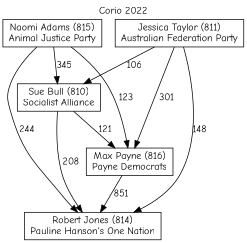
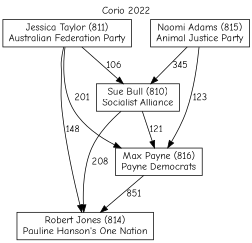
(167, 98) -> (82, 98)
(17, 131) -> none
